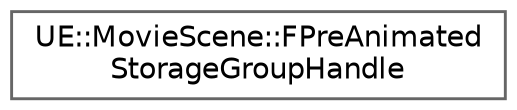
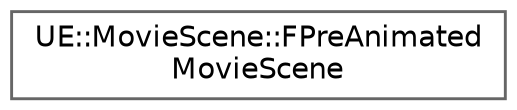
(258, 55) -> (258, 55)
